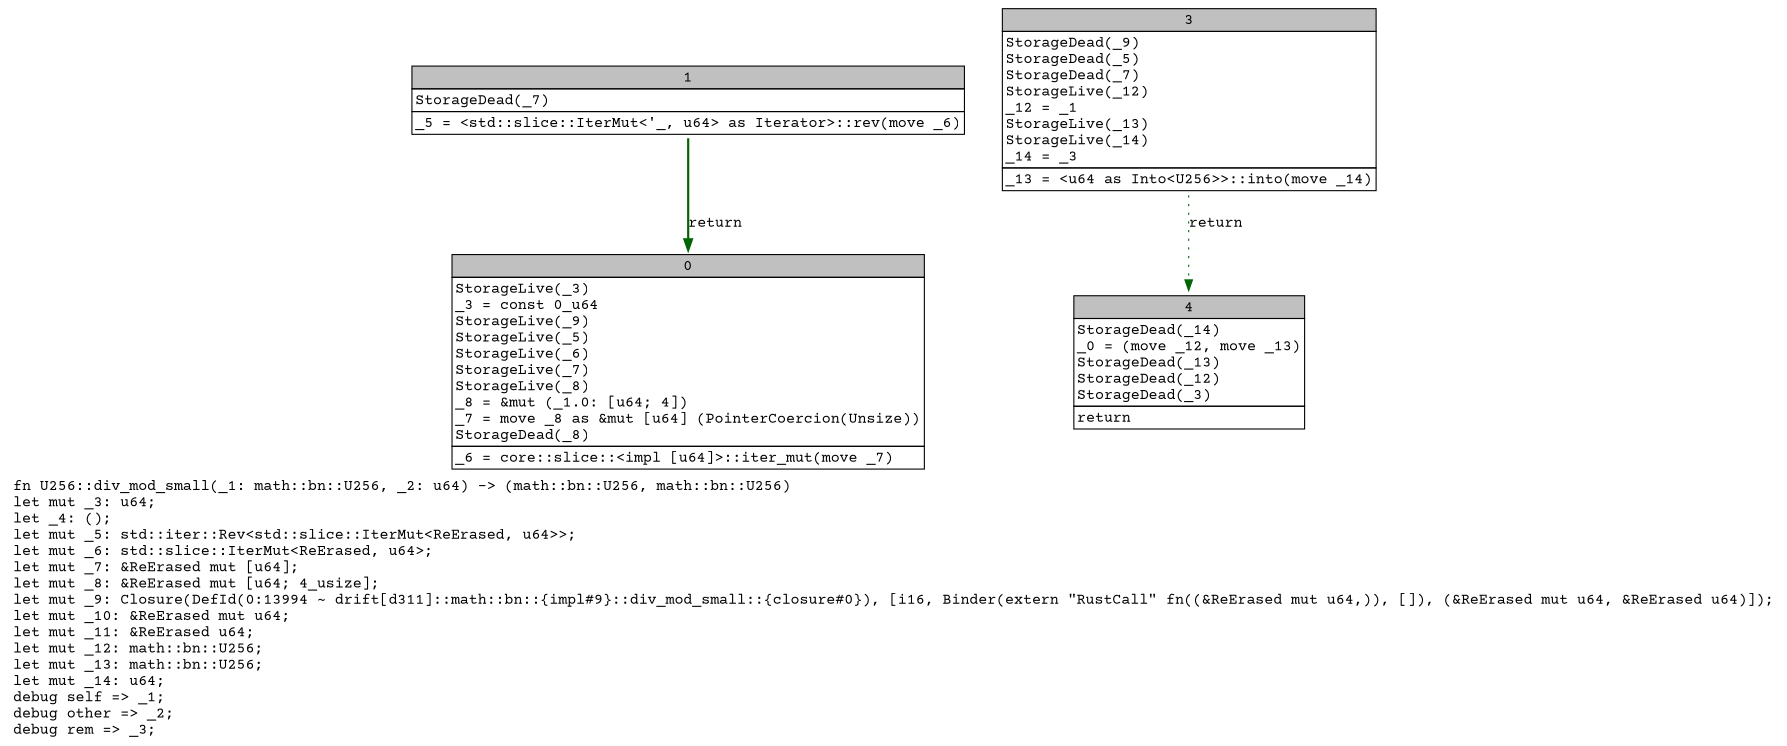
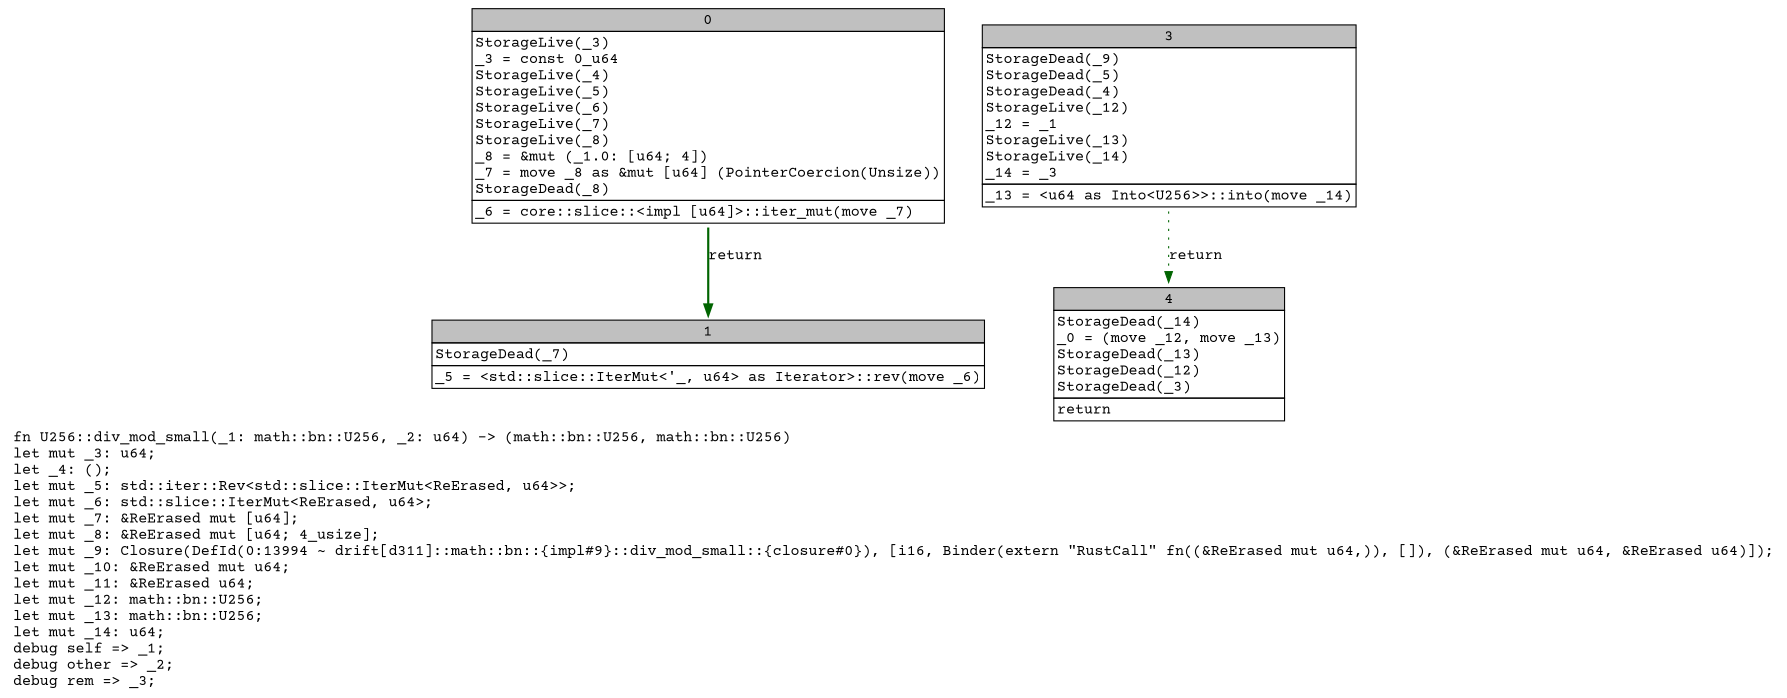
(1073, 75) -> (1053, 91)
(688, 189) -> (708, 266)
(522, 321) -> (542, 75)
